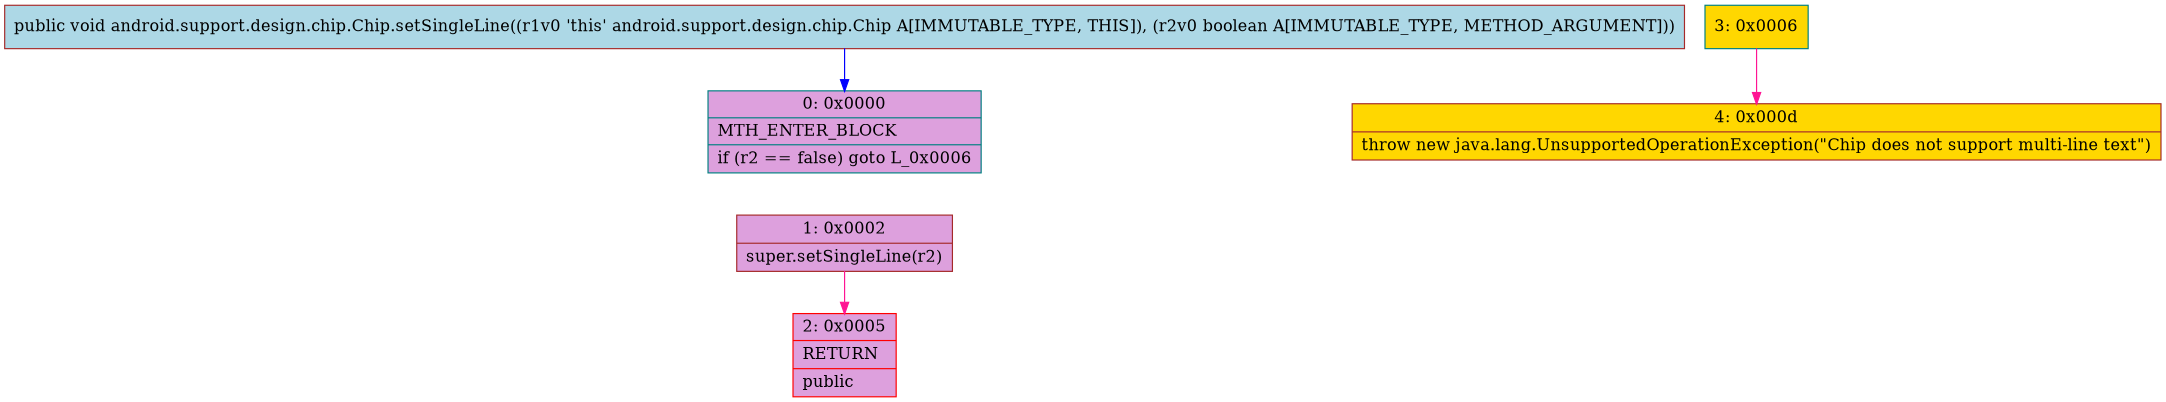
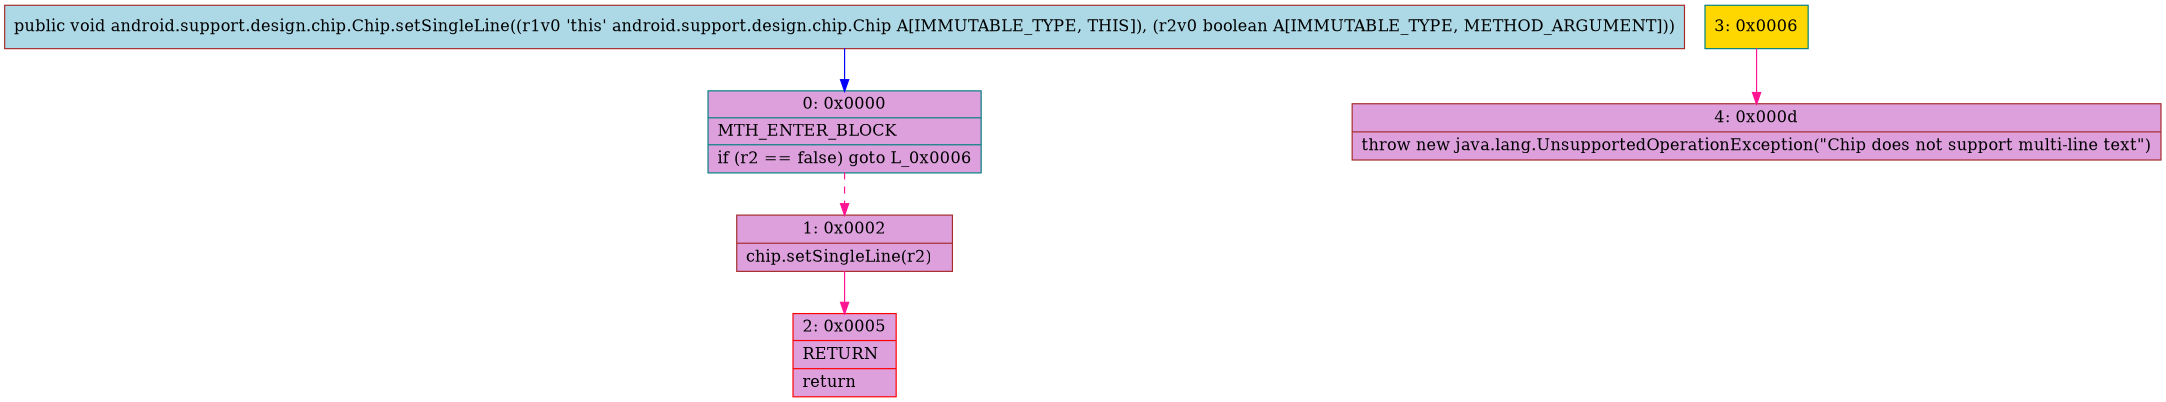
(1757, 132) -> (1757, 132)
none -> (845, 188)
(845, 257) -> (839, 257)
(828, 382) -> (829, 382)
